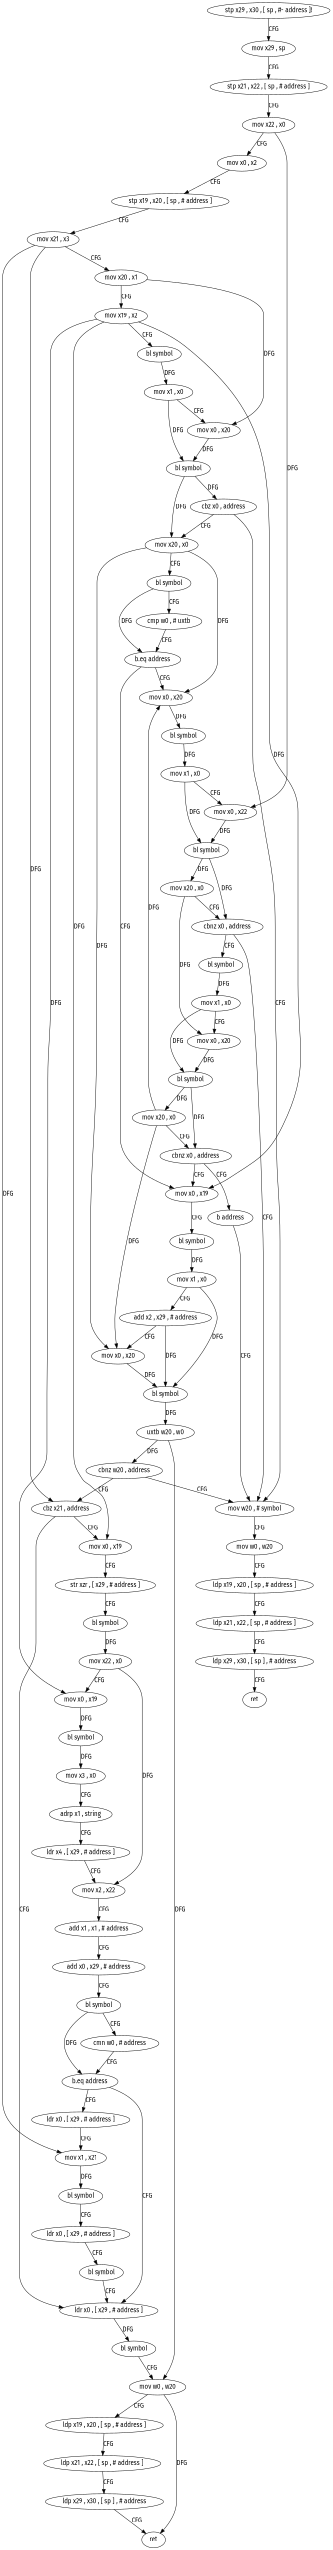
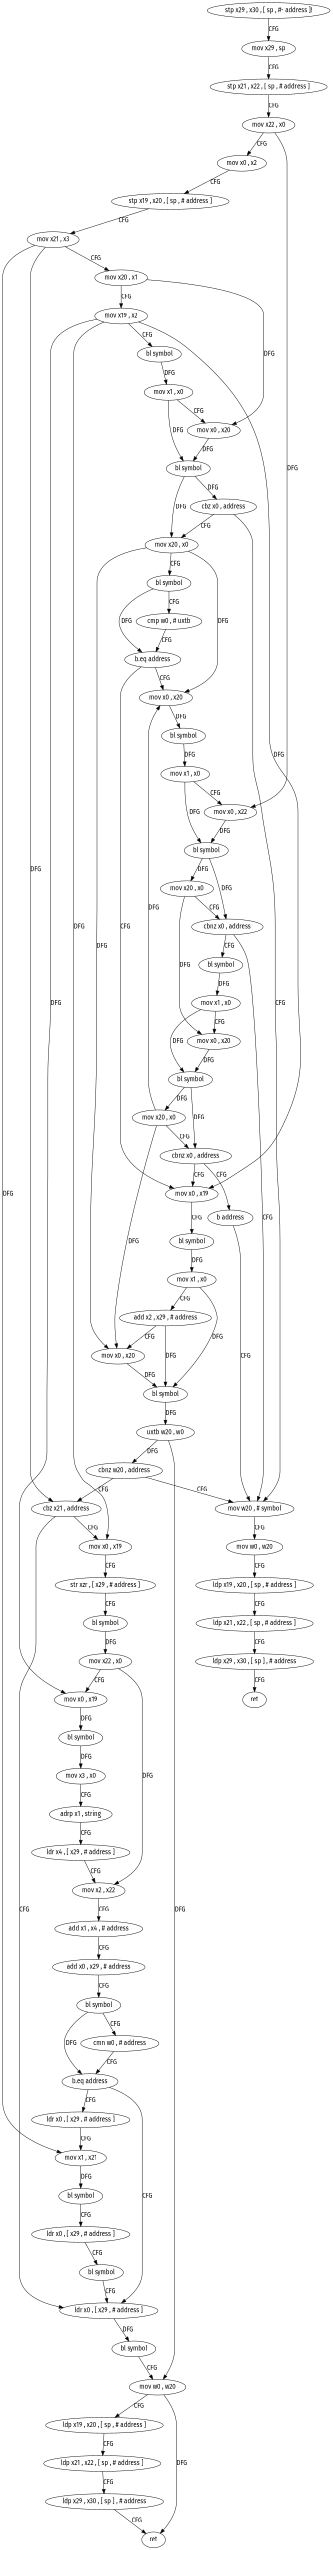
(99, 1929) -> (99, 1929)
